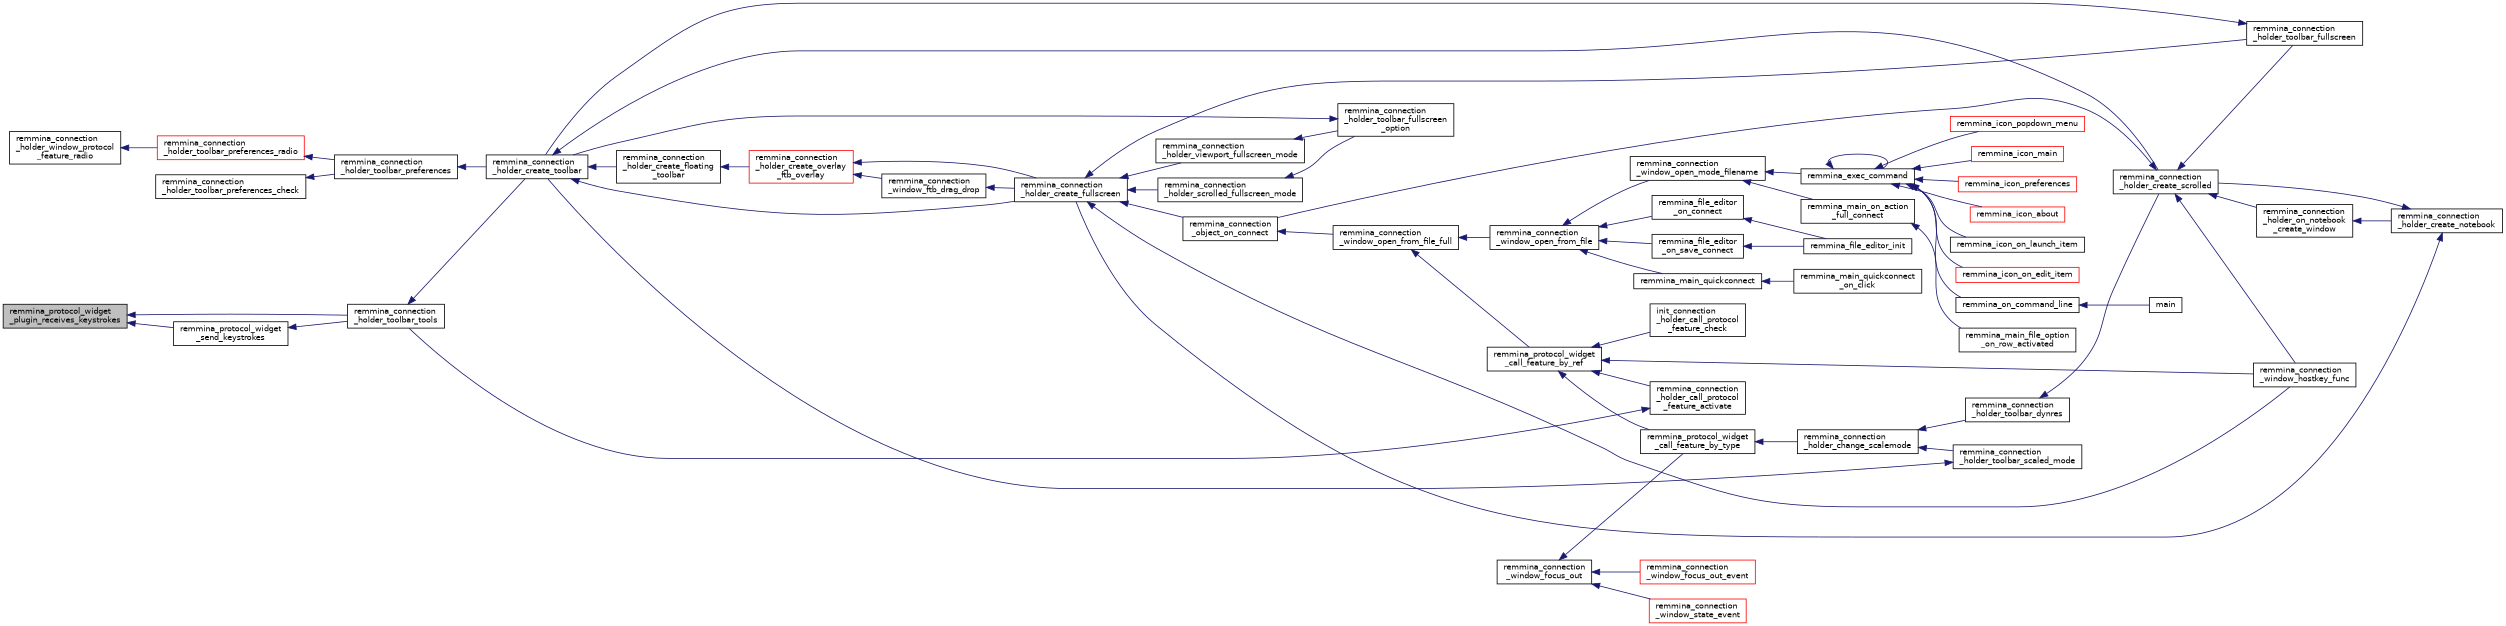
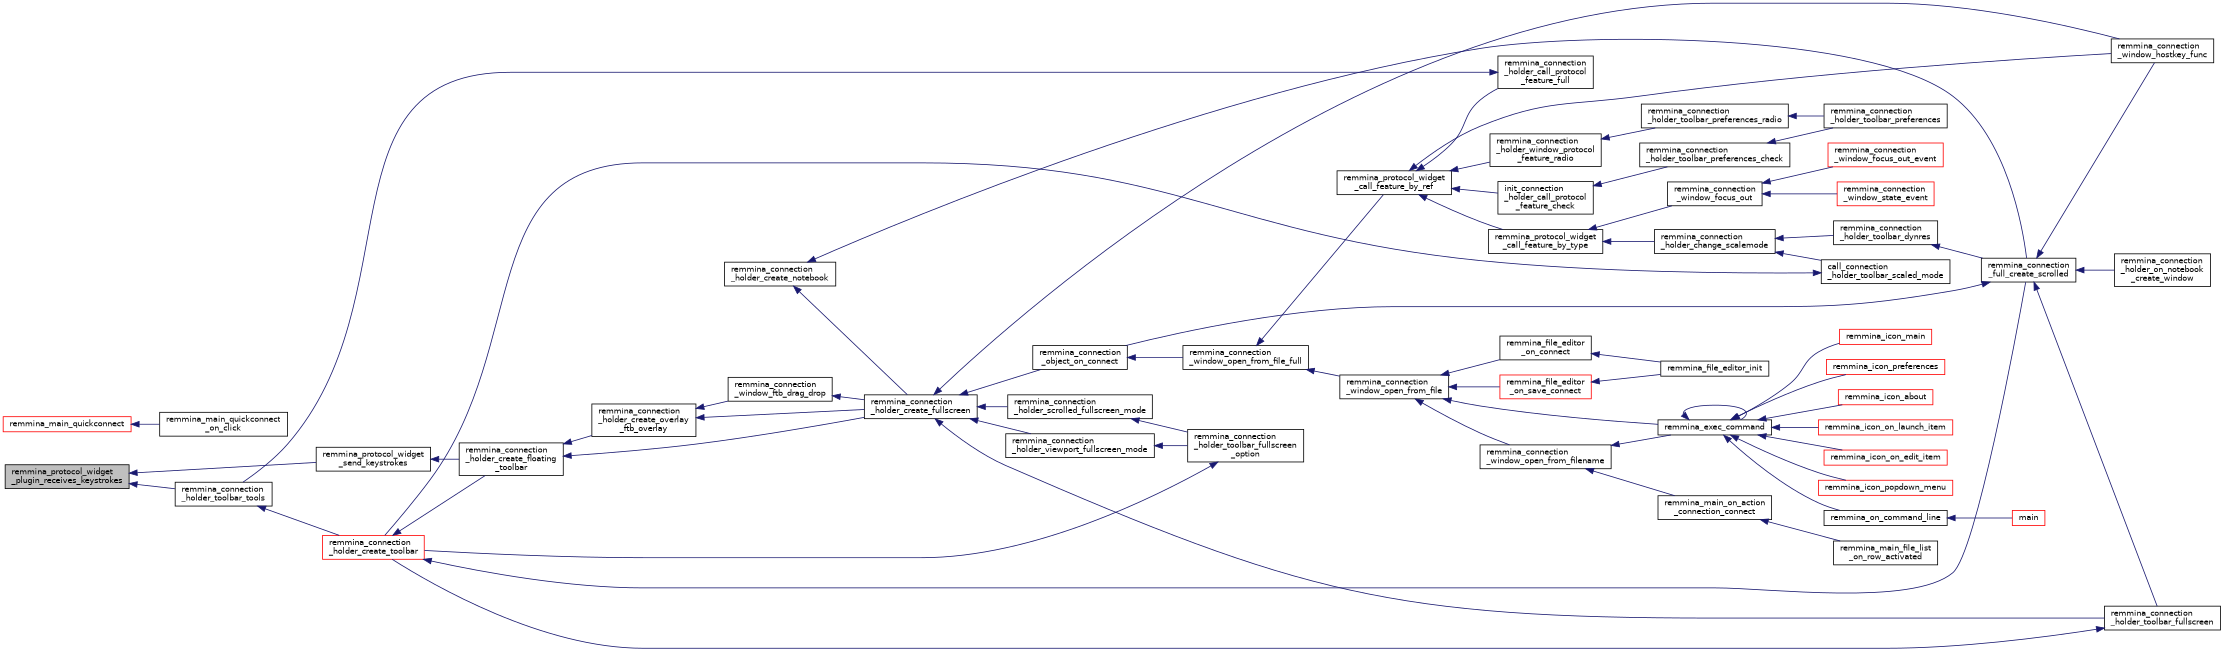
(231, 148) -> (1715, 116)
none -> (1474, 166)
(476, 167) -> none
(537, 167) -> (373, 547)
(801, 167) -> (644, 420)
(1698, 168) -> (1546, 457)
none -> (1634, 175)
(2166, 182) -> (2029, 270)
(1858, 211) -> (1715, 508)
(795, 214) -> (718, 441)
(2376, 221) -> none
(2017, 245) -> (1886, 427)
(1698, 246) -> (1546, 387)
(1625, 264) -> (1554, 416)
(1698, 281) -> (67, 424)
(2166, 305) -> (2029, 518)
(322, 324) -> (449, 459)
(2017, 340) -> (1886, 553)
(1698, 398) -> (1546, 72)
(2017, 457) -> (1886, 272)
(1624, 504) -> (1634, 217)
